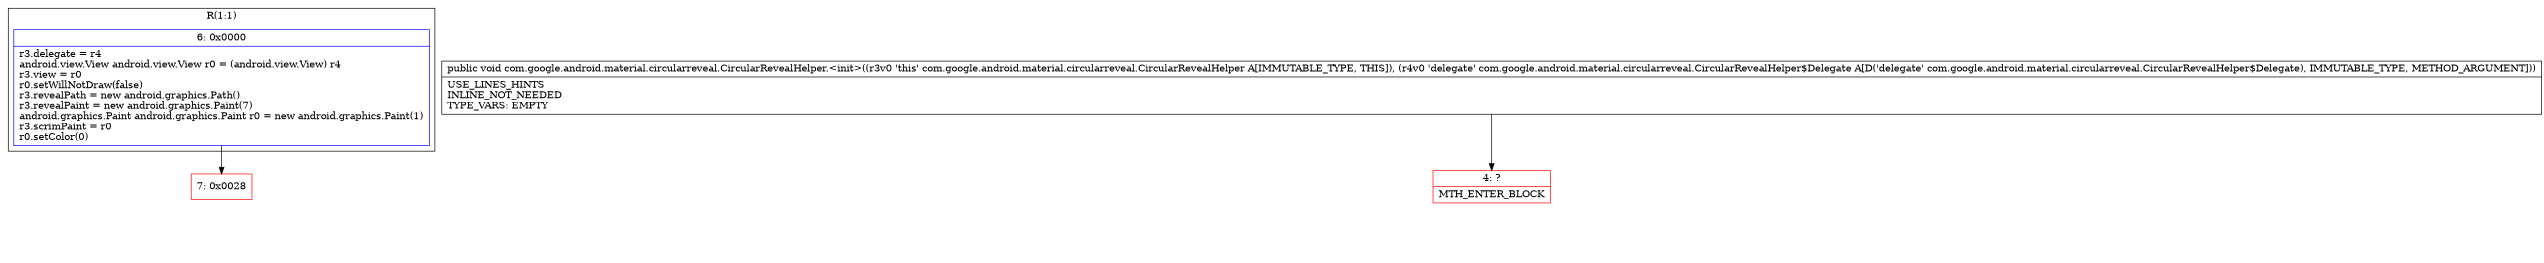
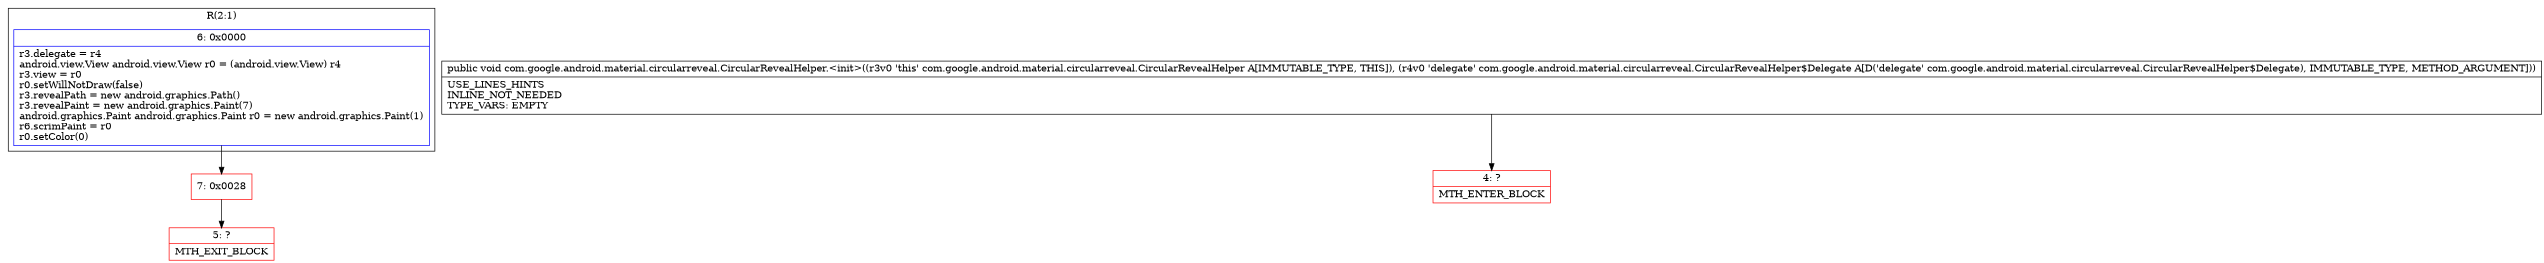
(222, 16) -> (222, 16)
(66, 127) -> (66, 127)
none -> (222, 244)
